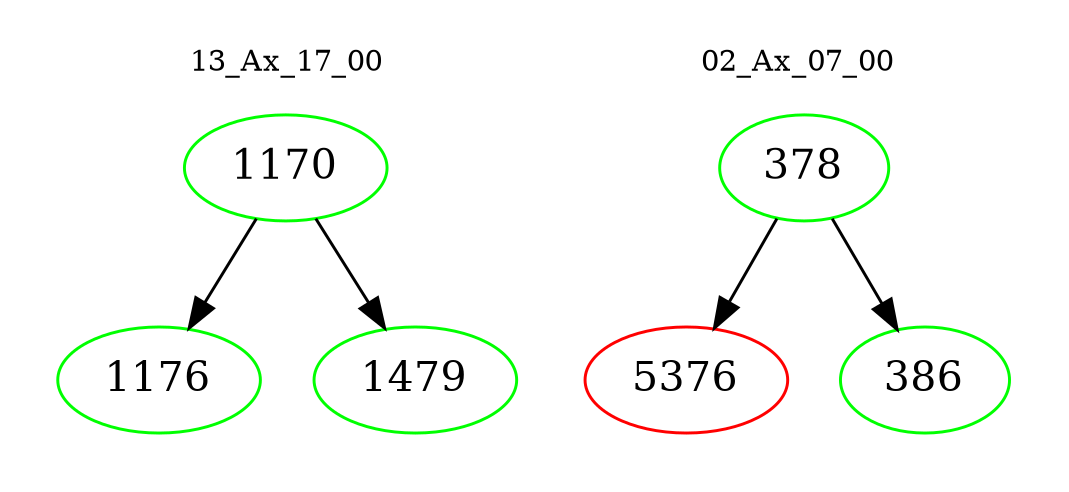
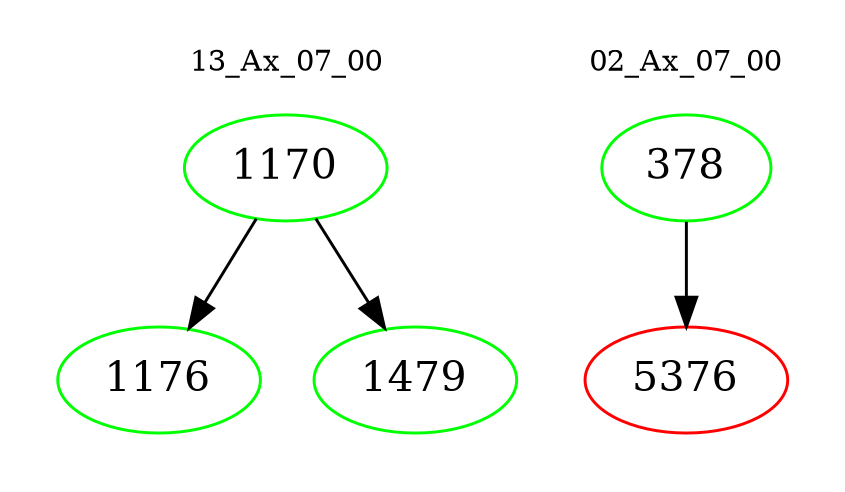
(287, 63) -> (287, 63)
(925, 380) -> none
